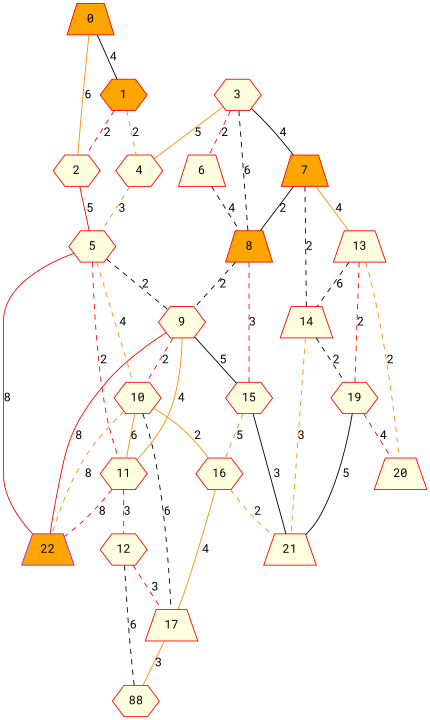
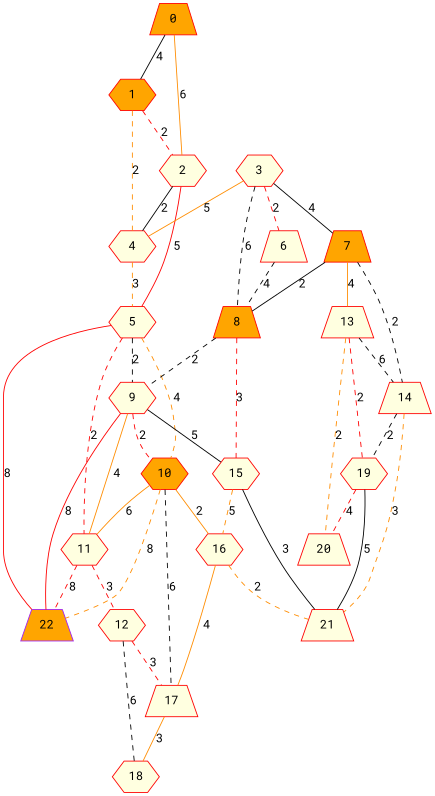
none -> (158, 209)
(138, 398) -> (165, 474)
(136, 701) -> (136, 777)
